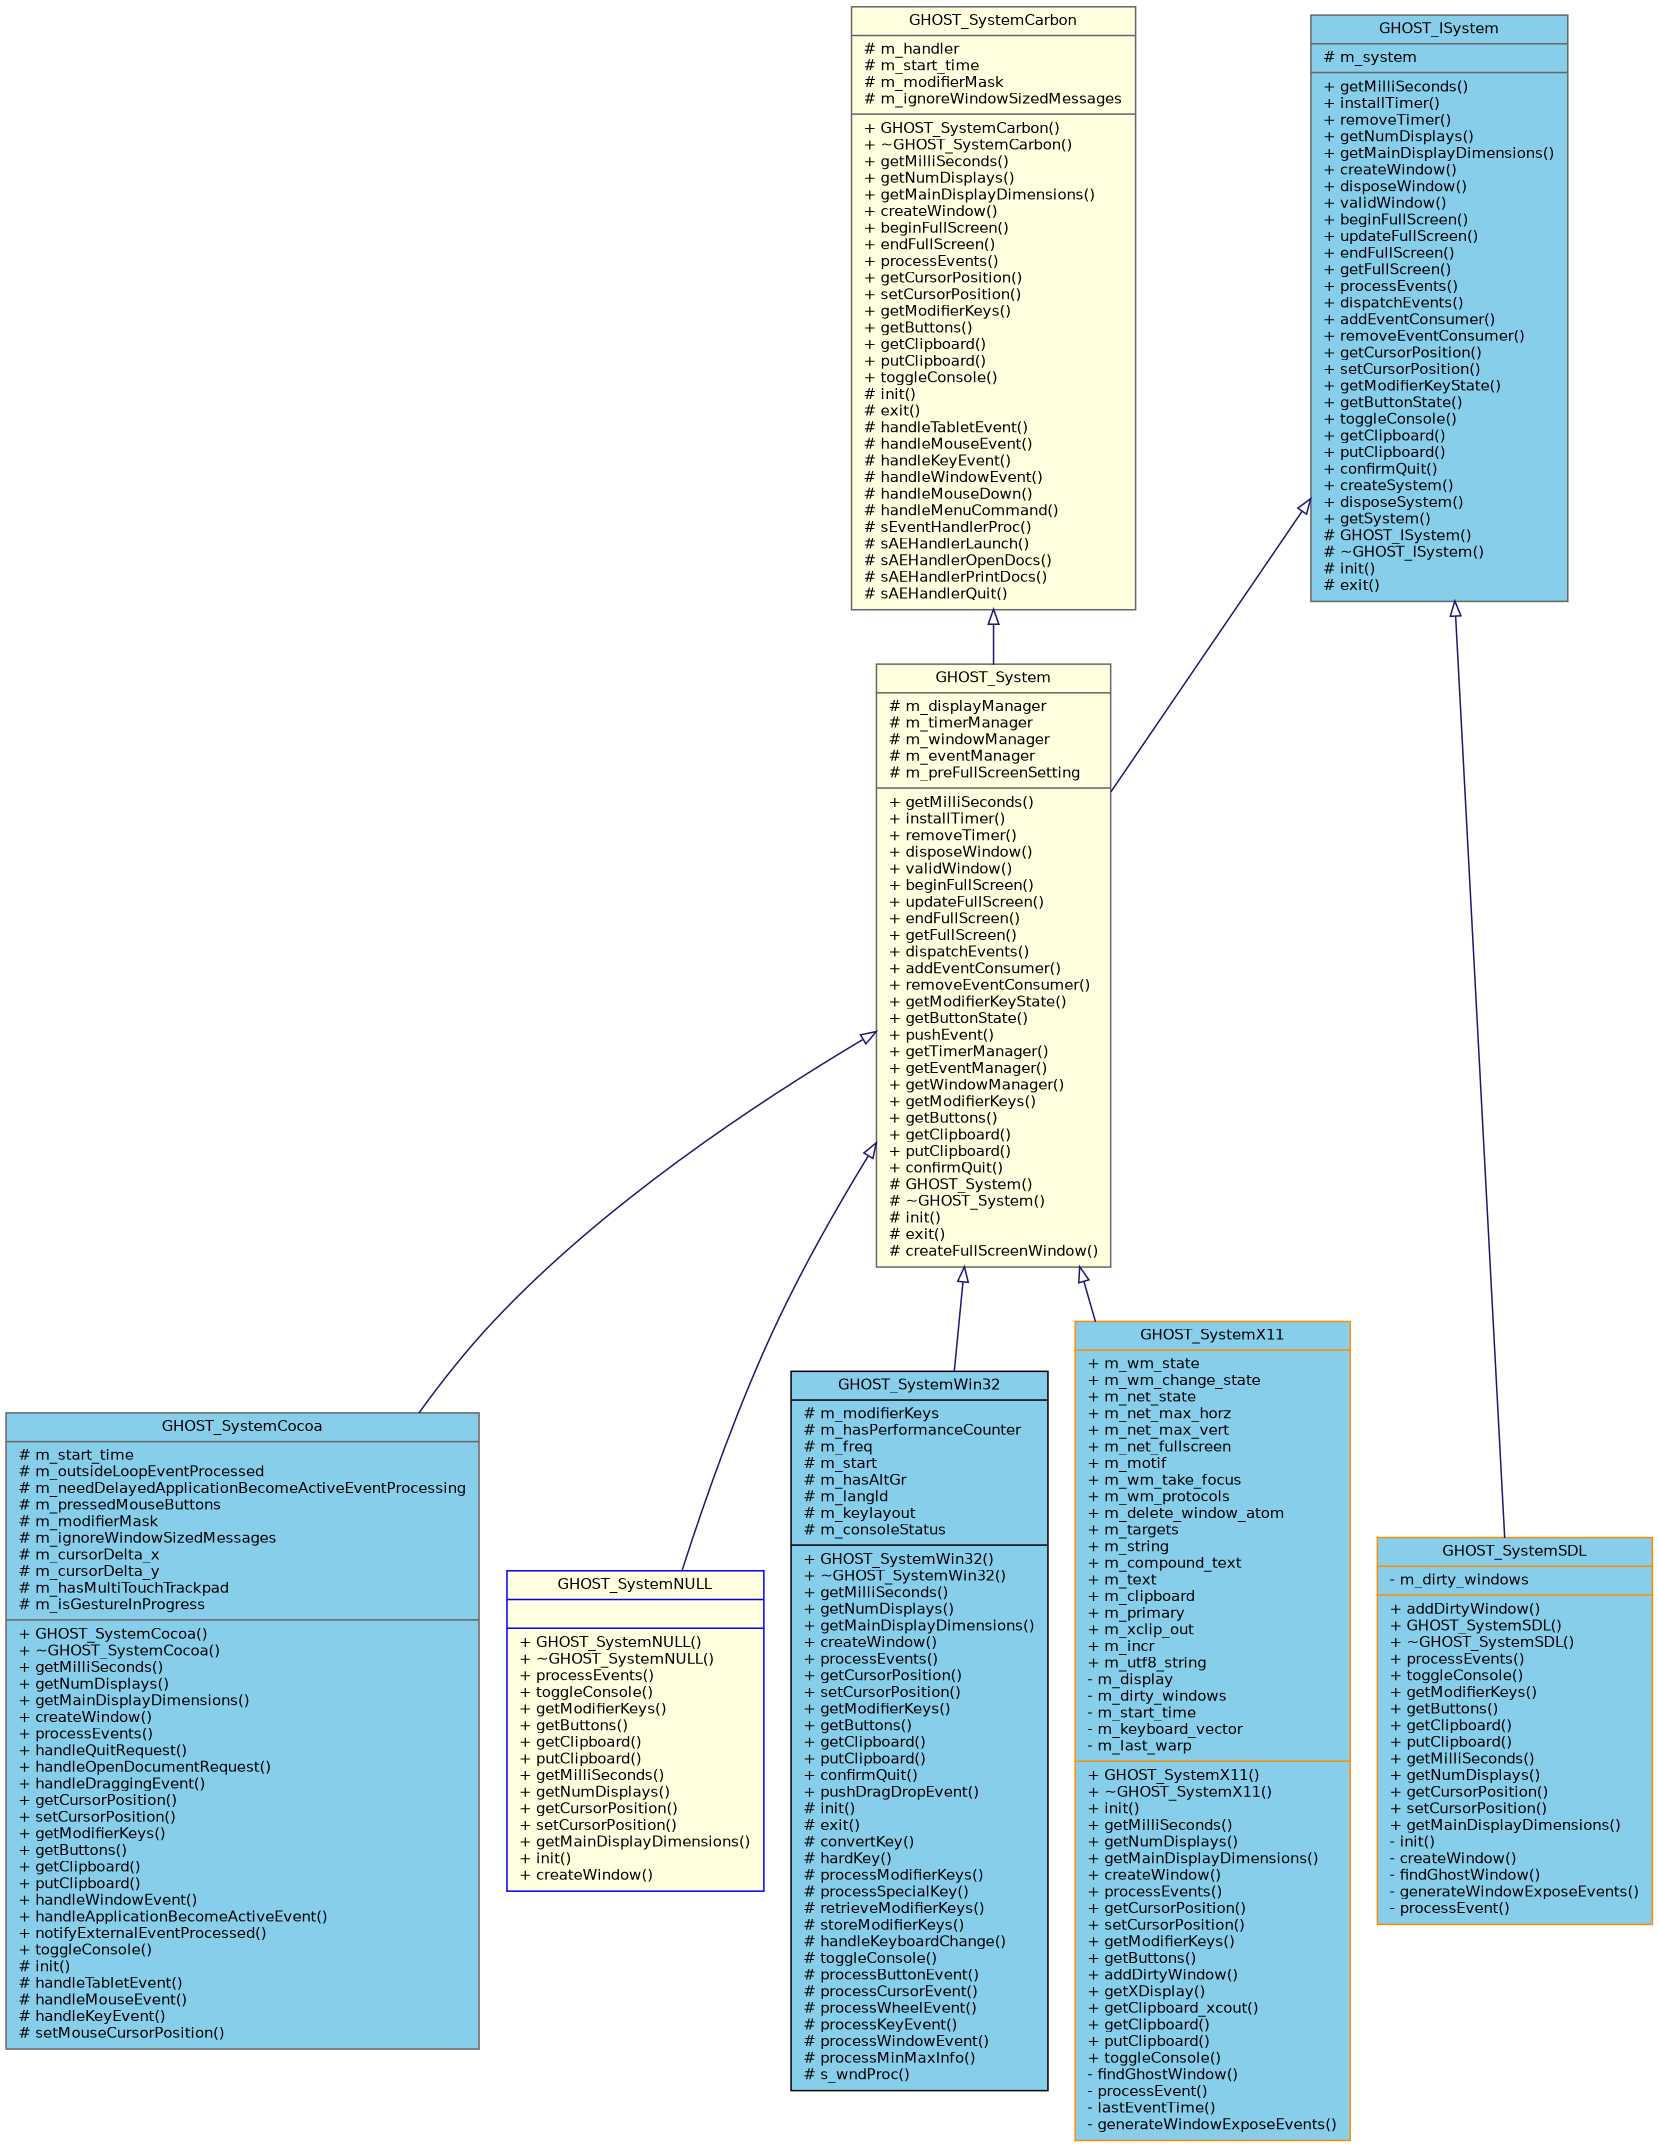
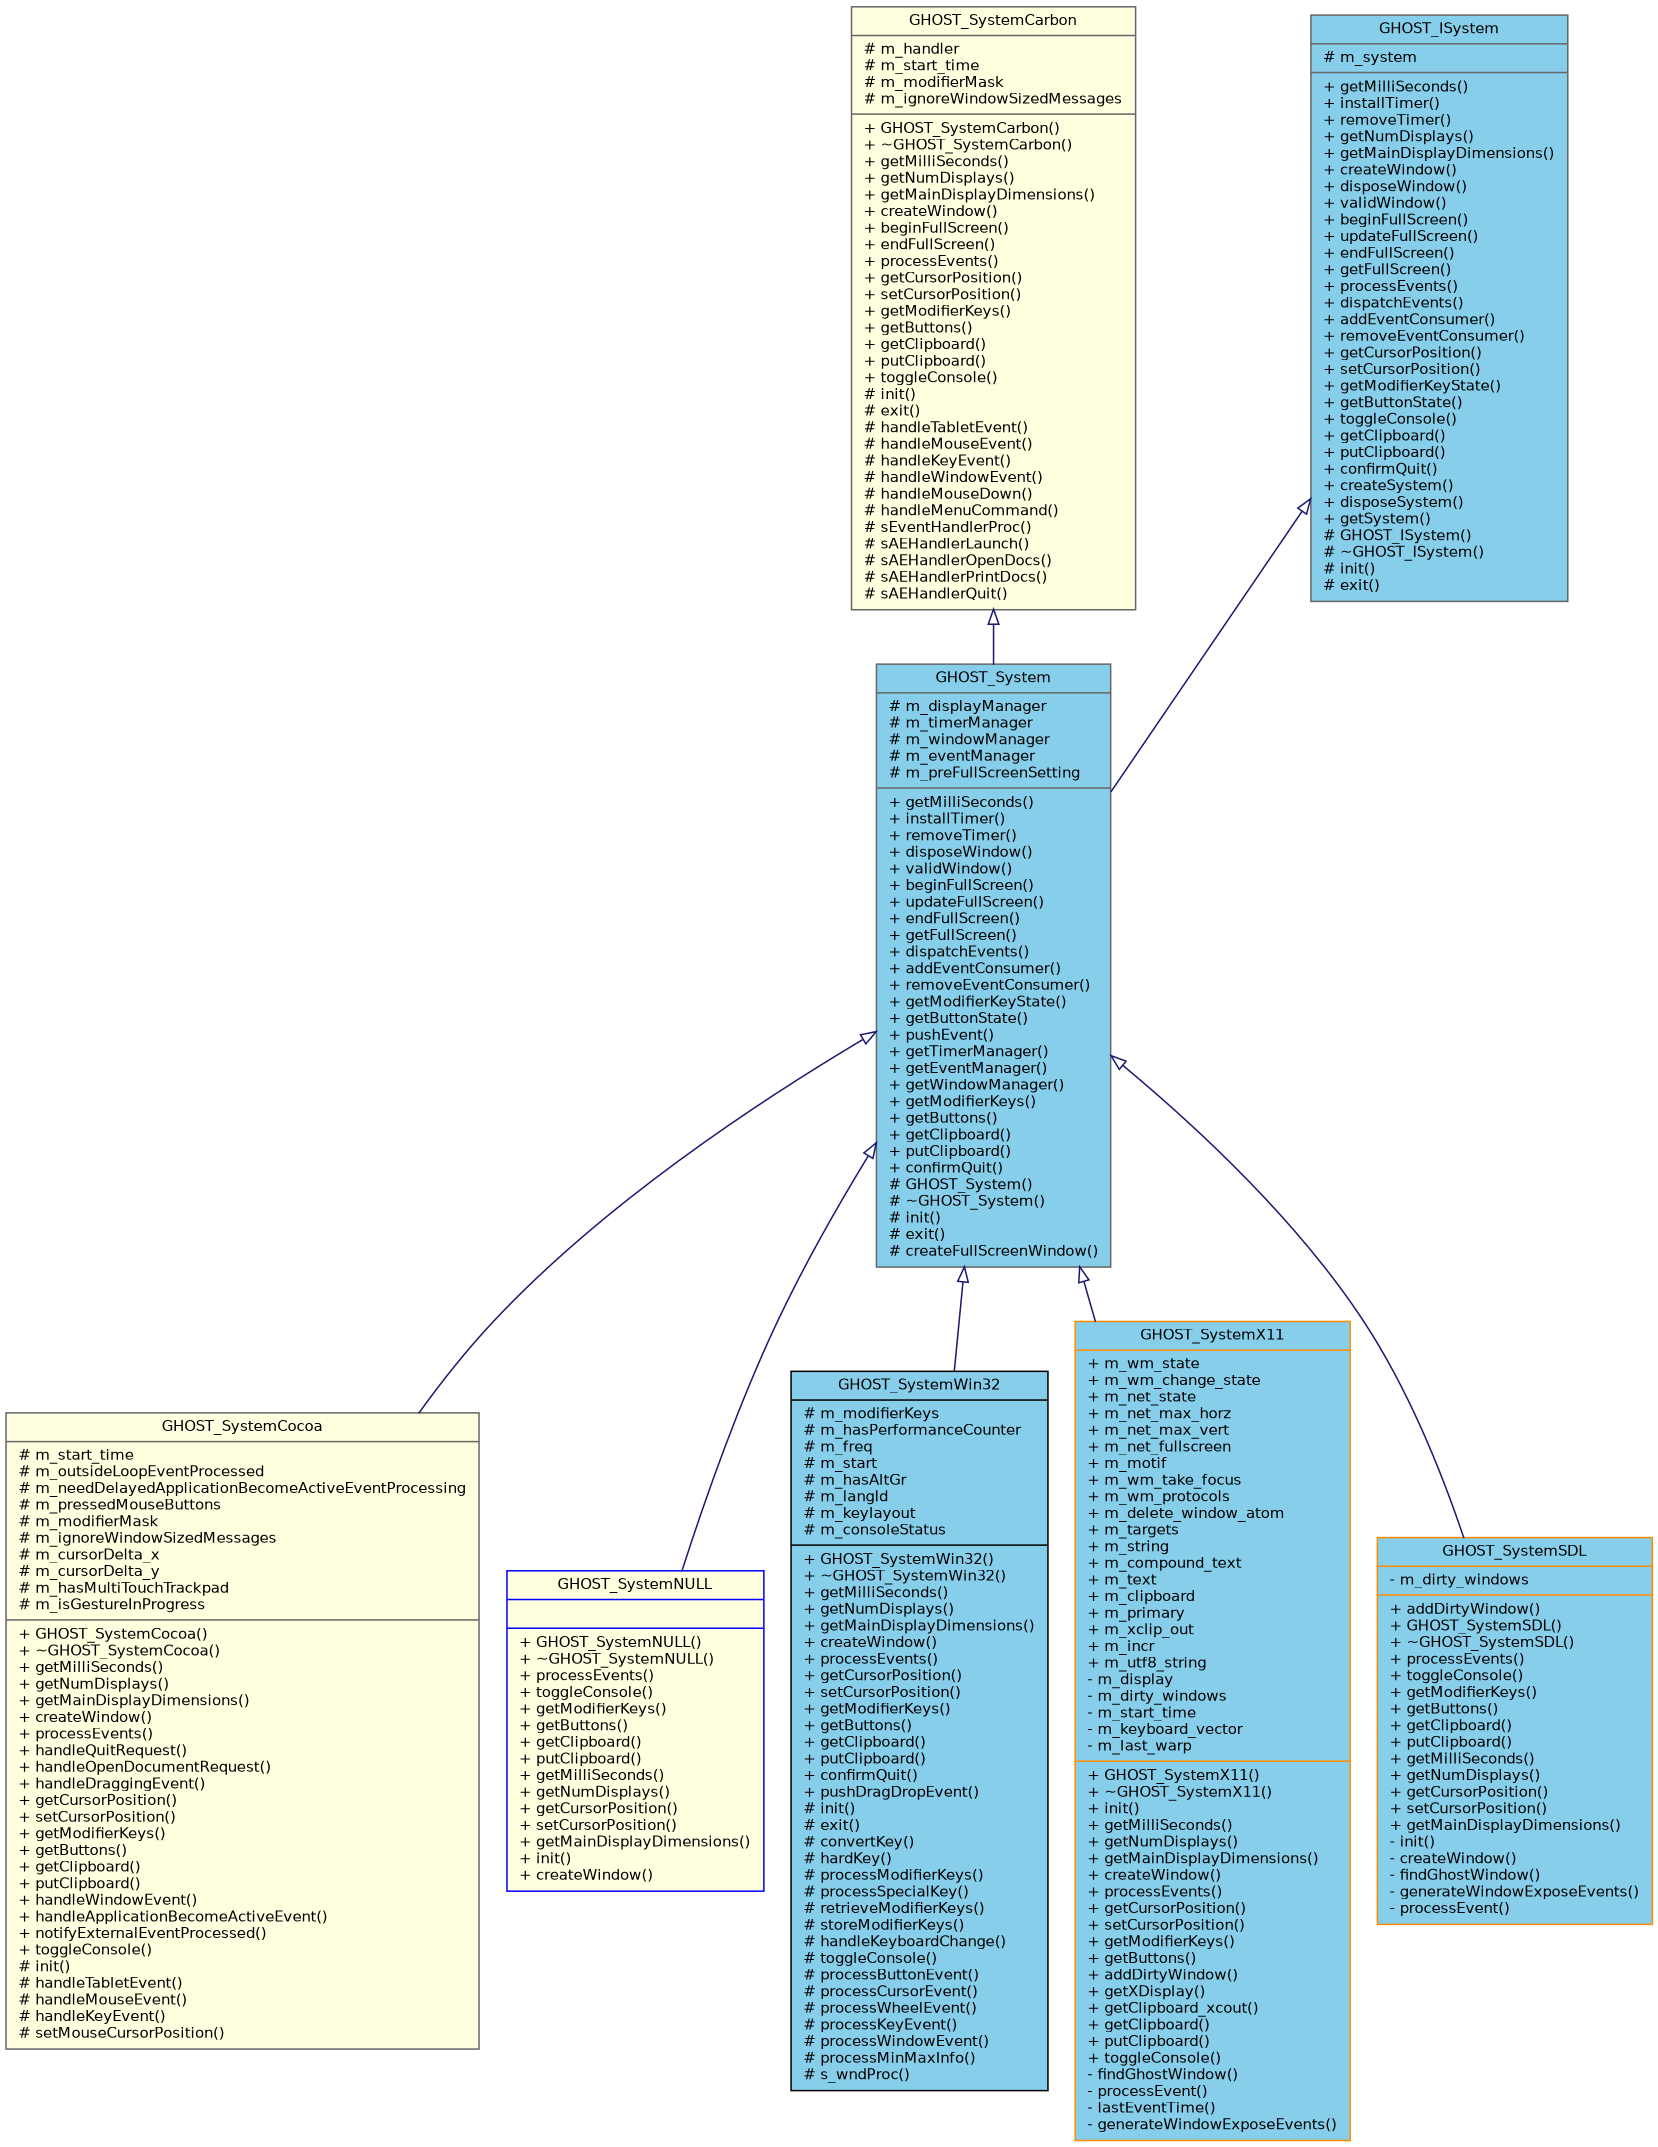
(994, 966) -> (994, 966)
(1480, 1077) -> (1331, 1276)
(243, 1731) -> (243, 1731)
